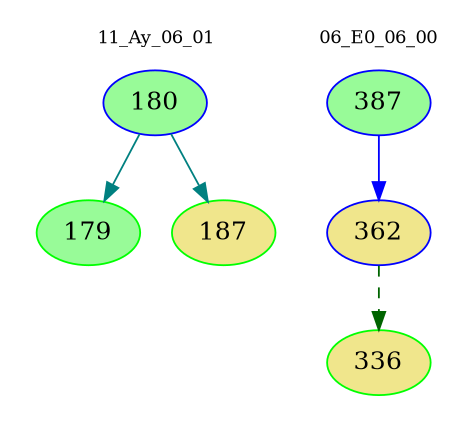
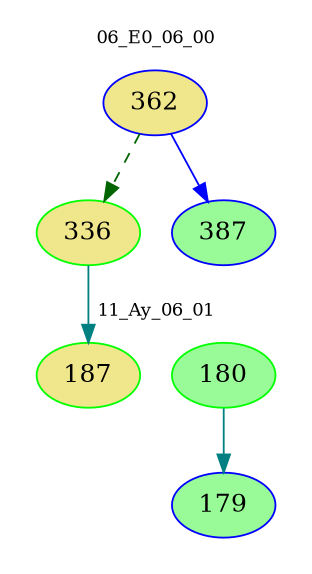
(155, 103) -> (224, 375)
(379, 159) -> (185, 160)
(185, 160) -> (88, 305)
(88, 233) -> (224, 505)
